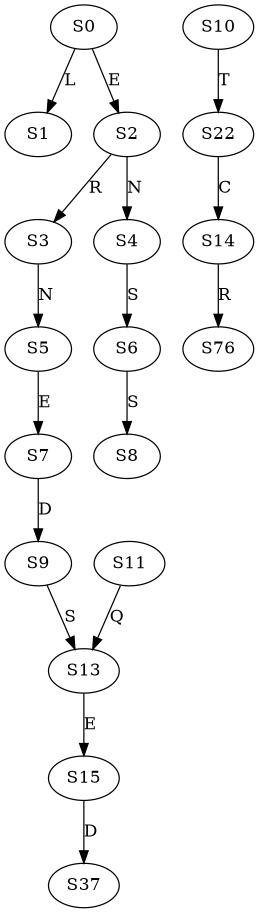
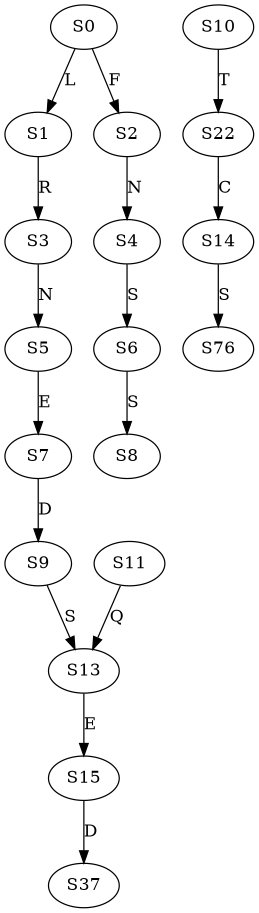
(115, 81) -> (115, 81)
(87, 183) -> (38, 182)
(224, 295) -> (224, 295)
